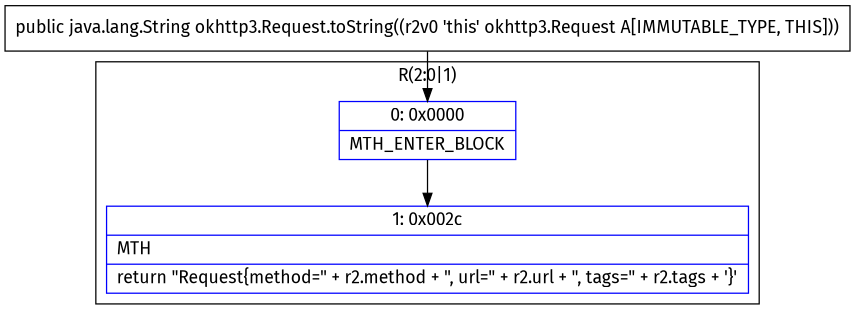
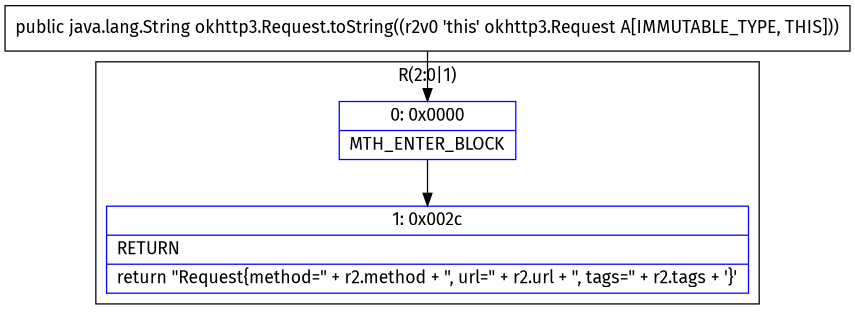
(134, 249) -> (149, 249)
